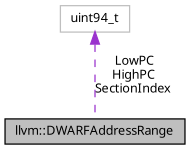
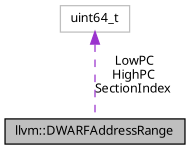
(95, 19) -> (95, 19)
